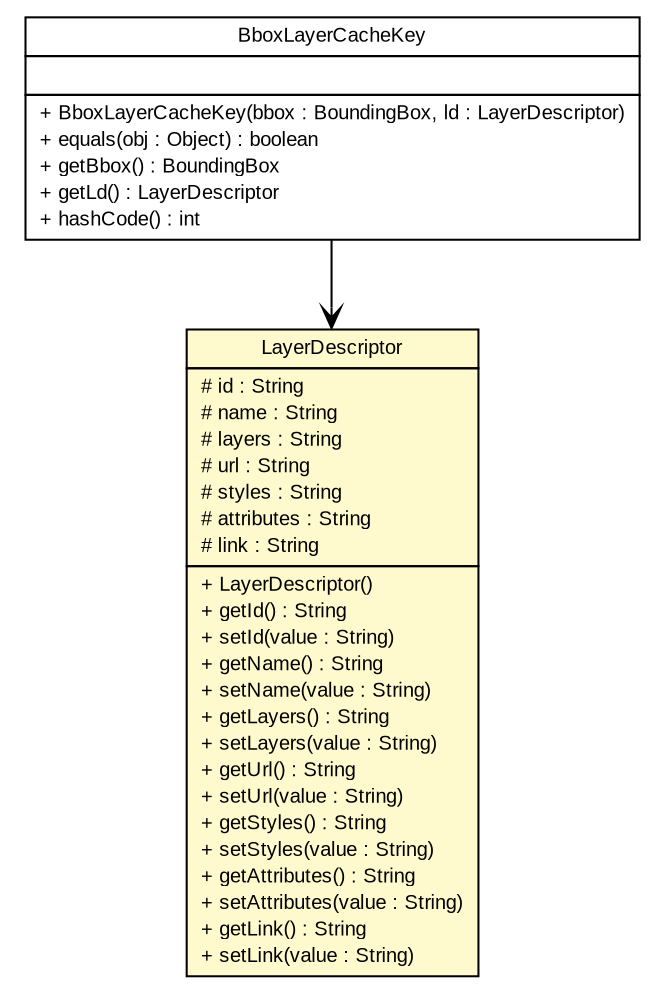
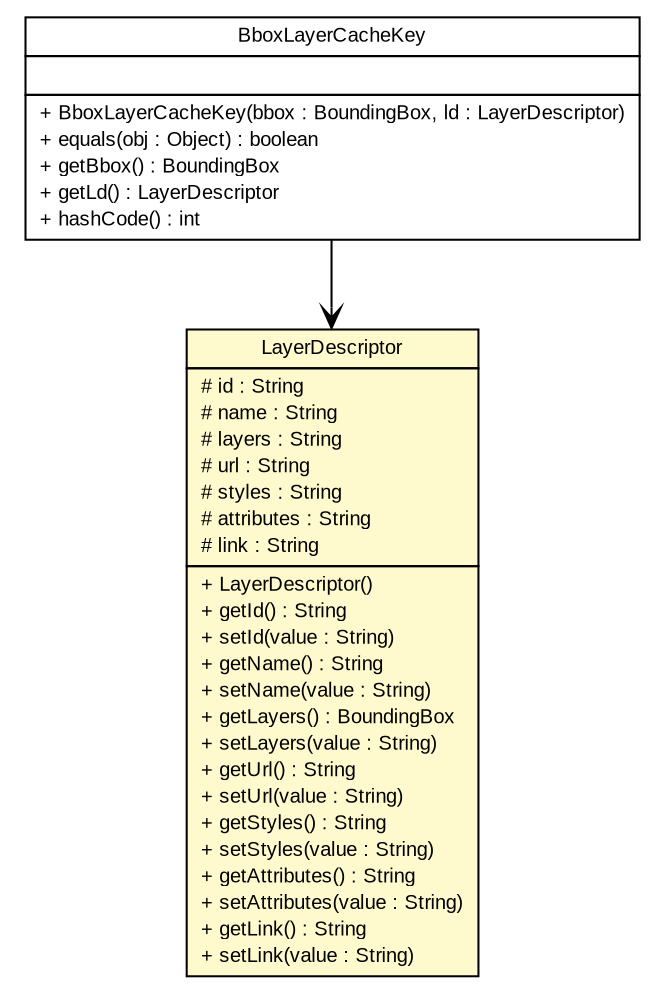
(296, 717) -> (328, 717)
